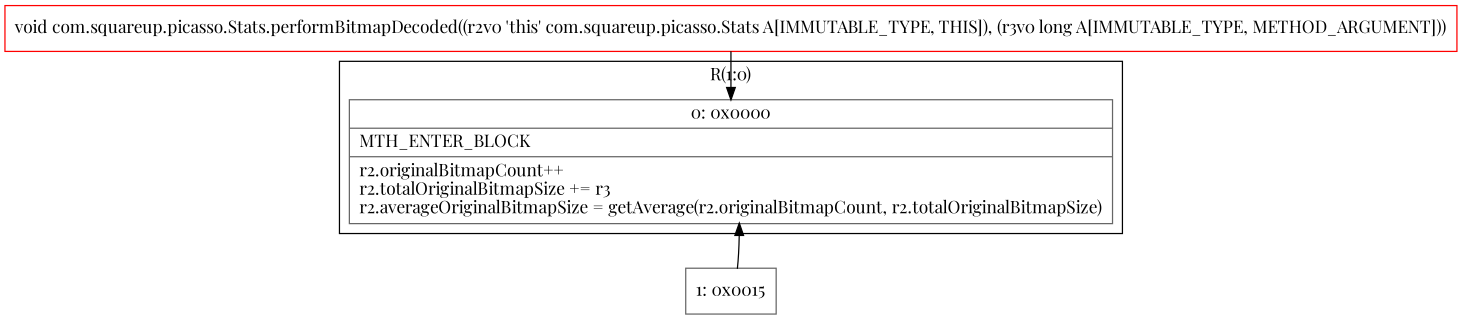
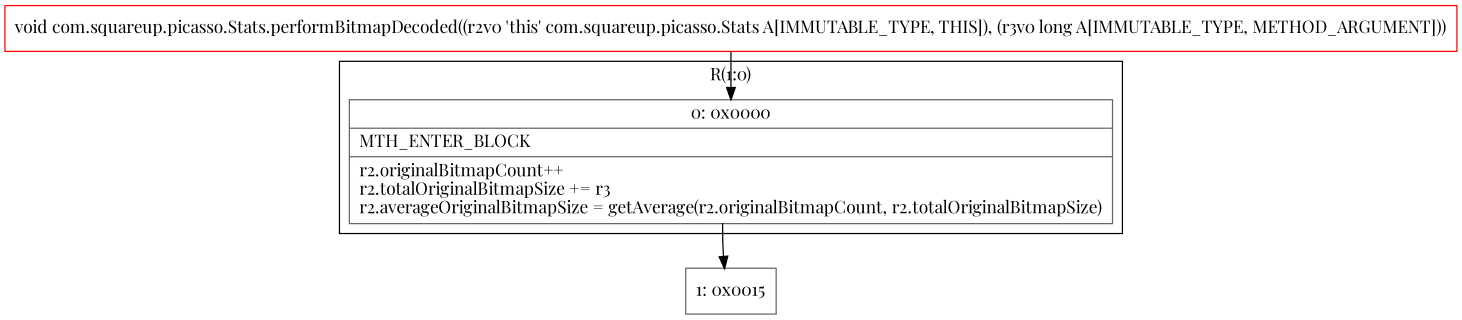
(739, 252) -> (723, 241)
